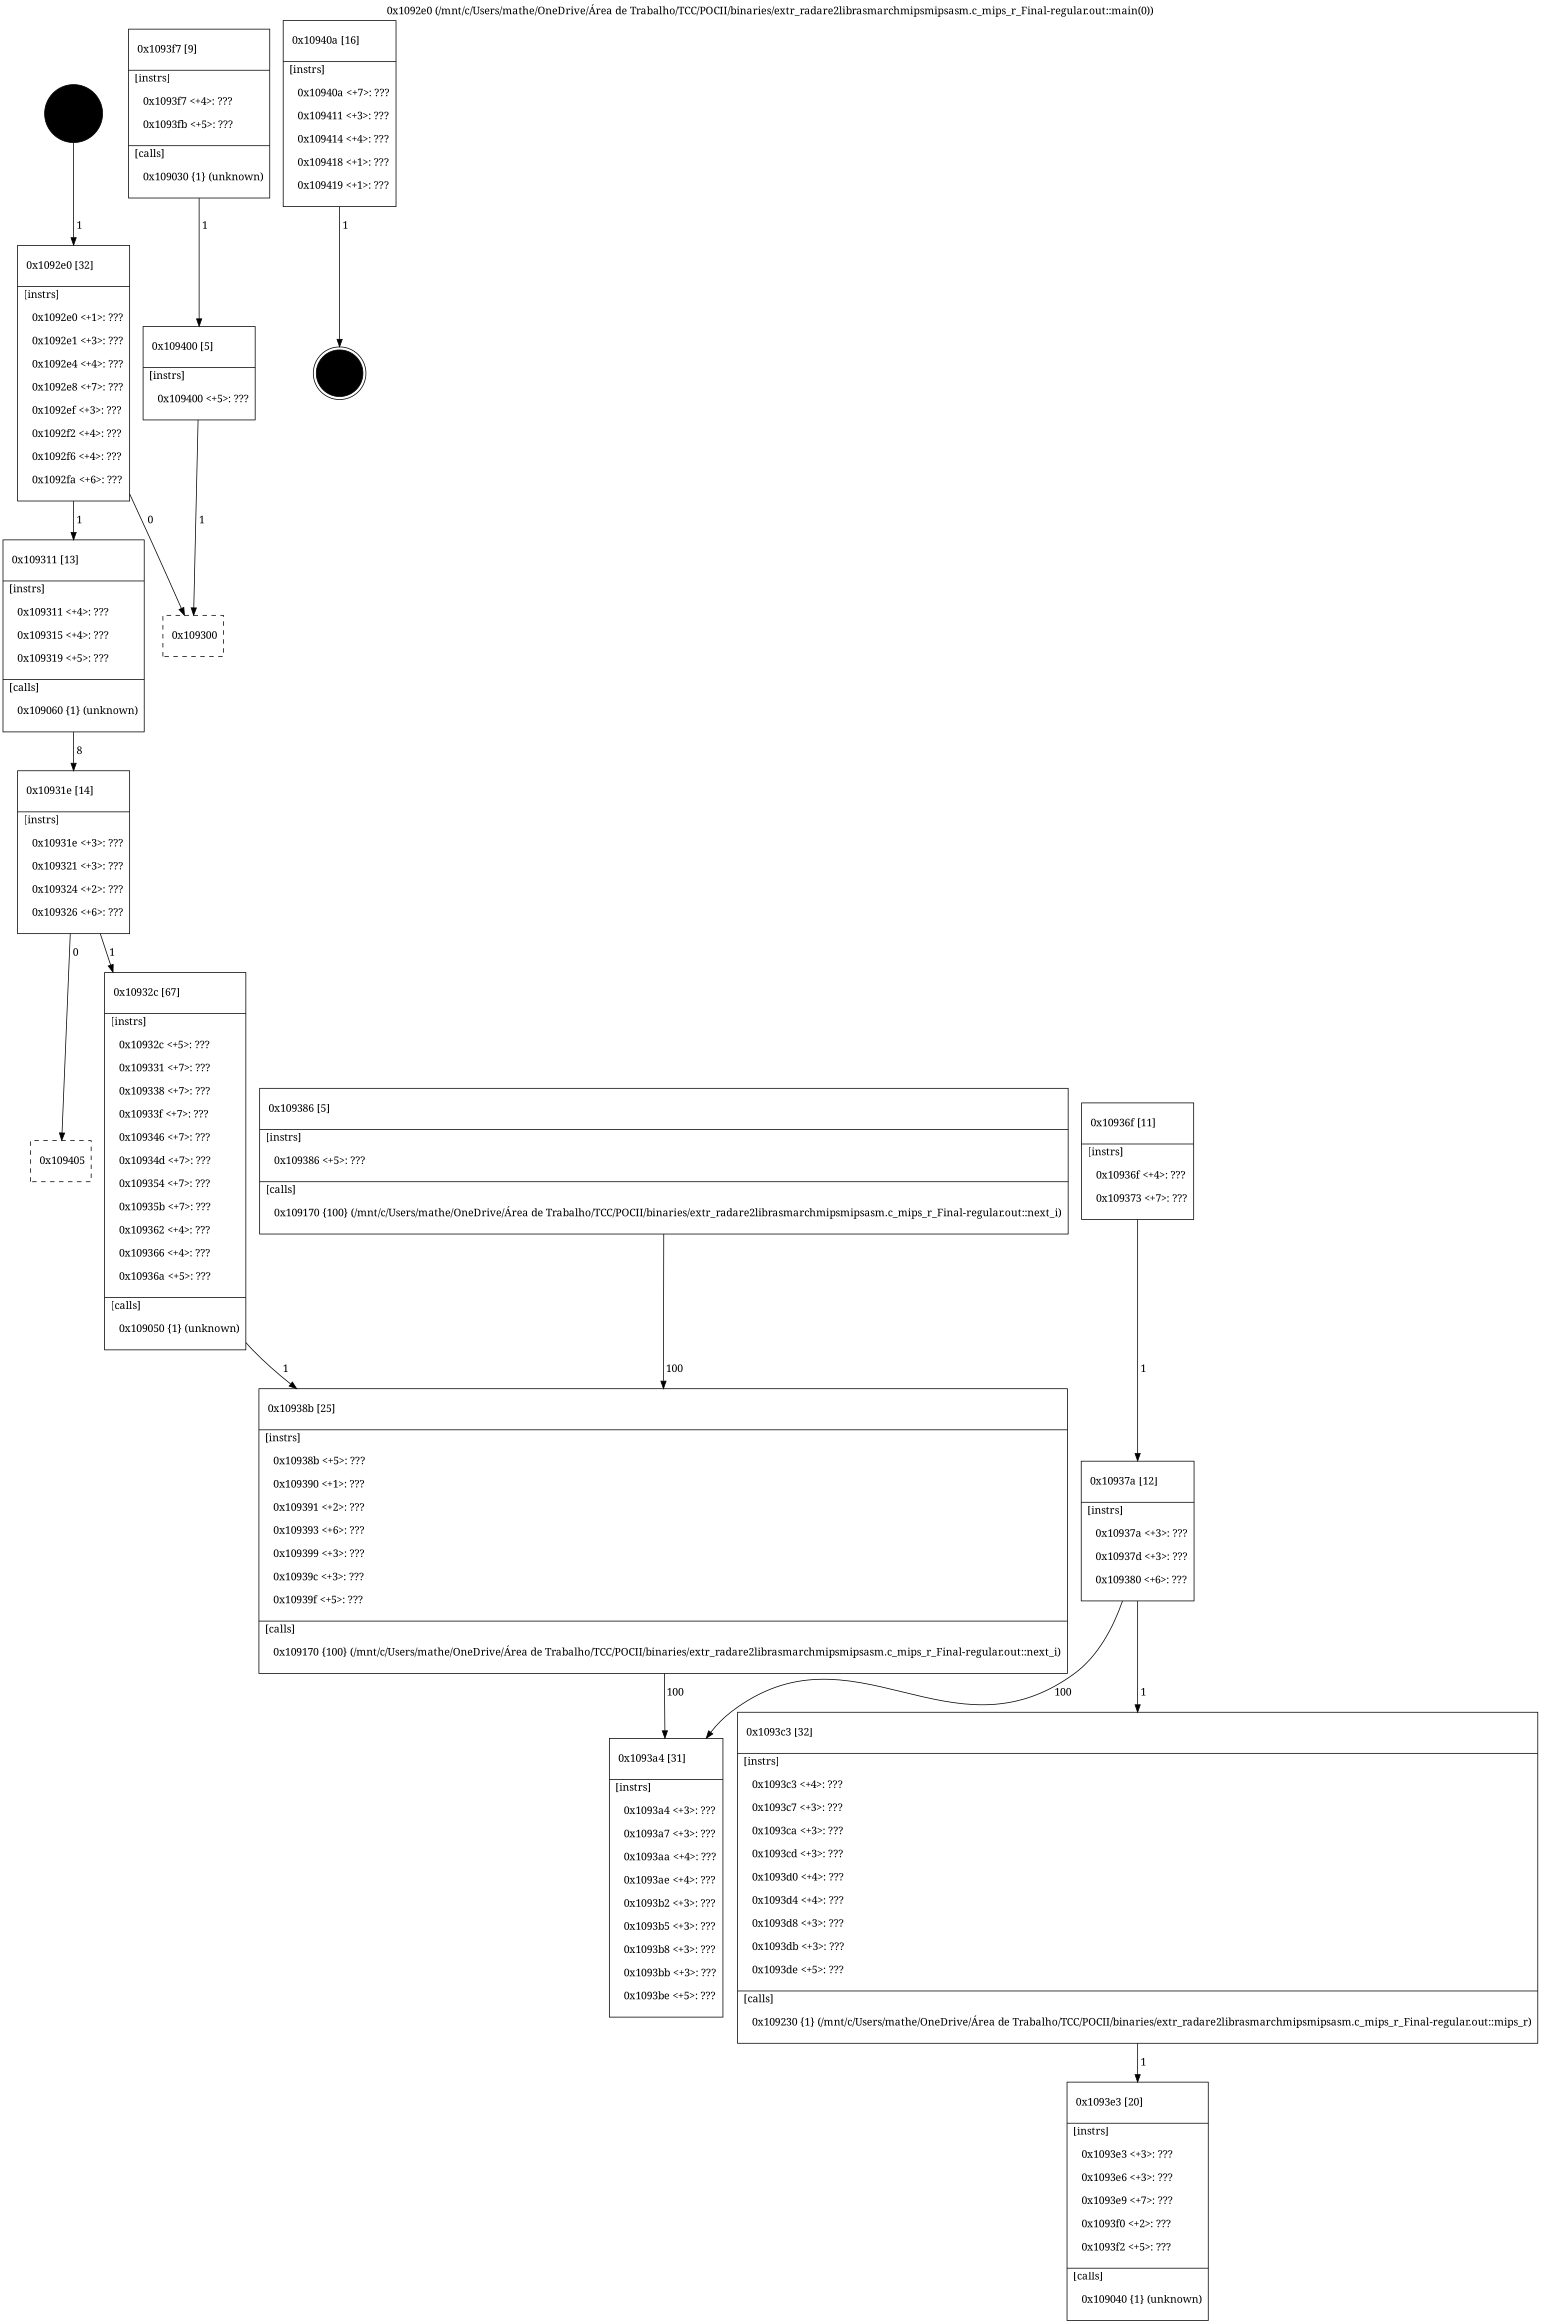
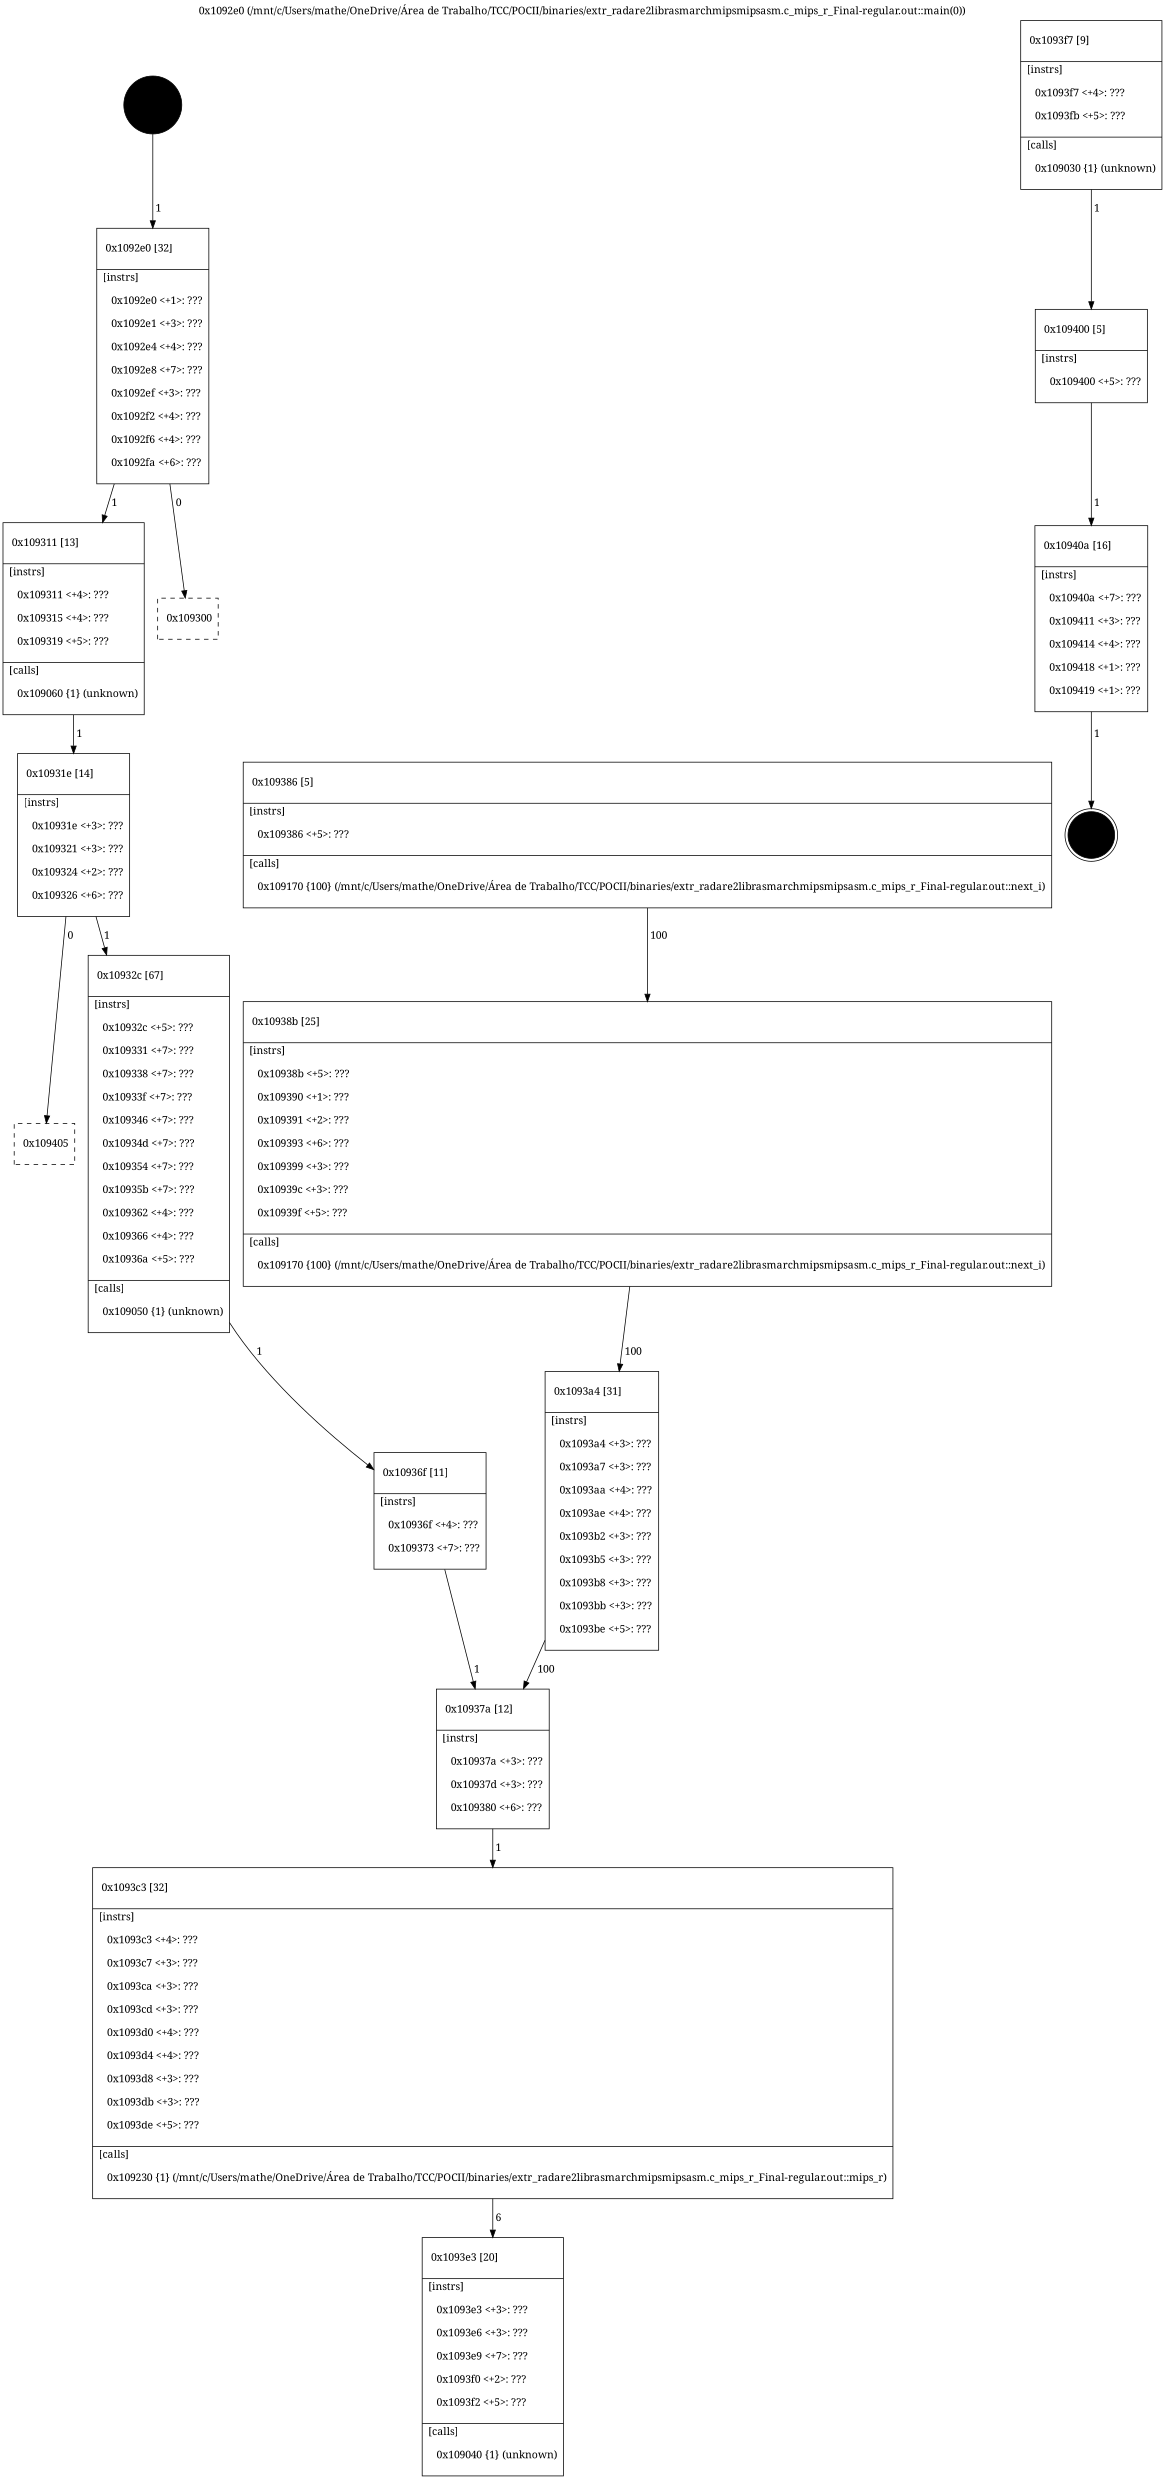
(196, 514) -> (1091, 460)
(78, 751) -> (78, 734)
(267, 1364) -> (293, 1399)
(932, 1698) -> (536, 1661)
(1142, 2063) -> (497, 2218)
